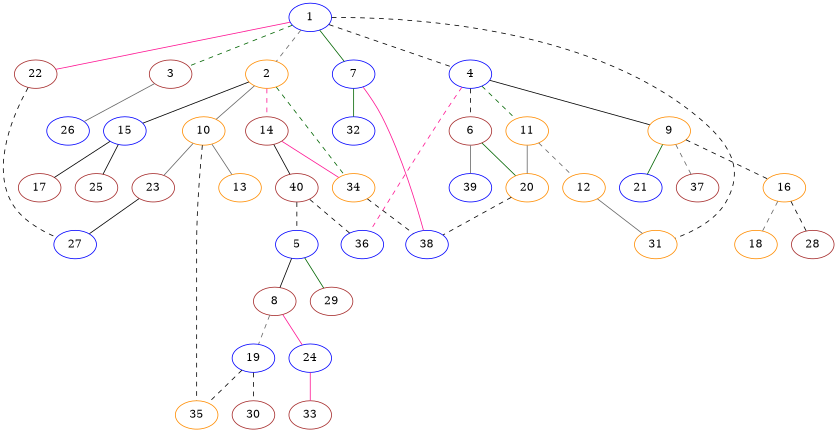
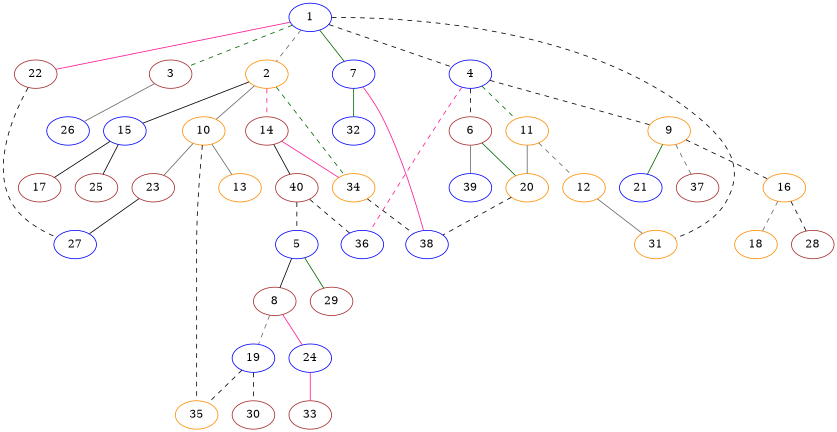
(570, 103) -> (570, 103)
